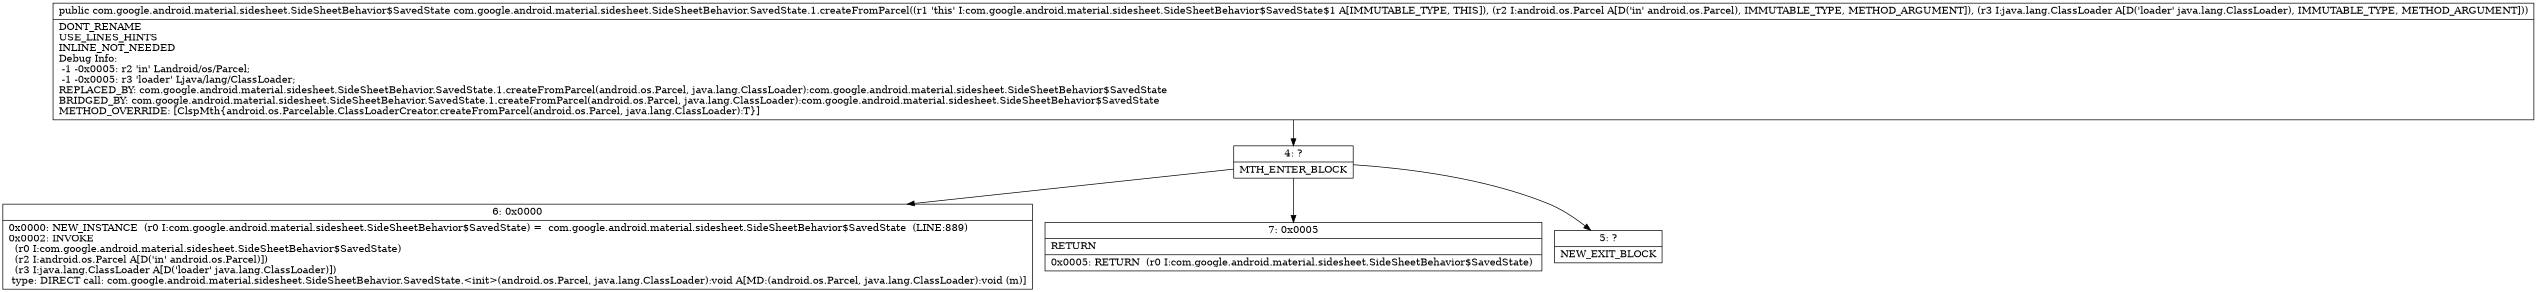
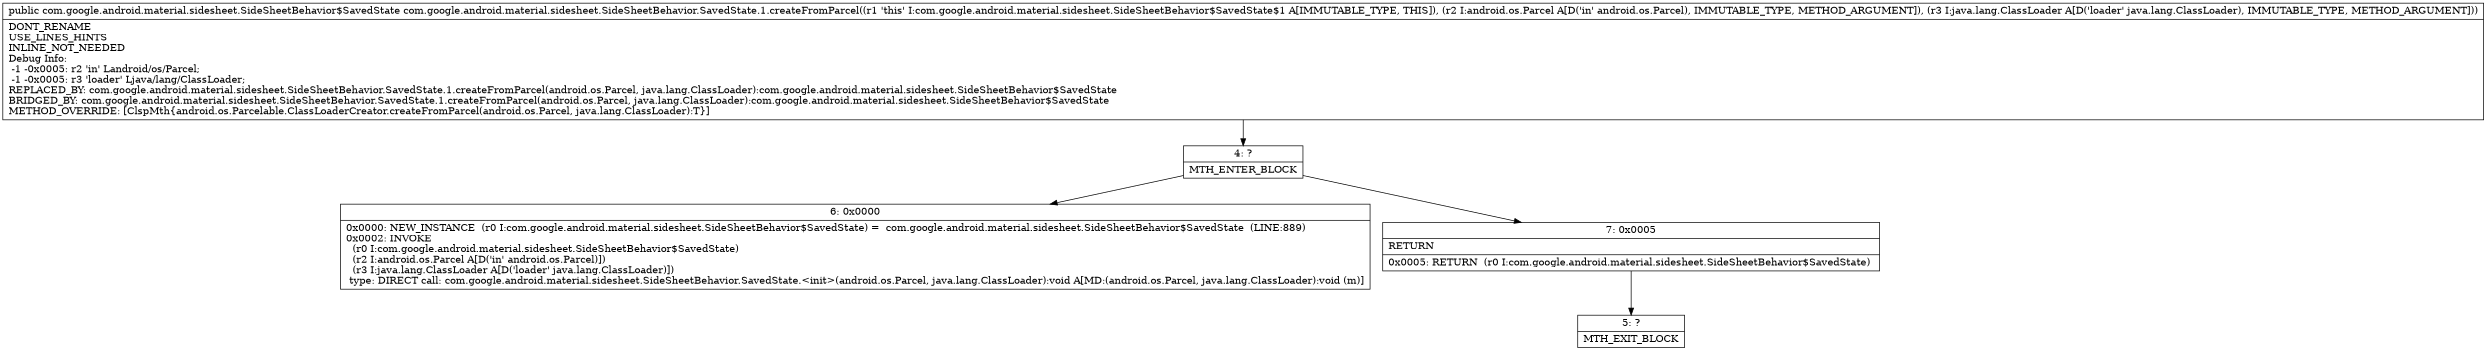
(1473, 181) -> (1631, 290)
(1608, 254) -> (1631, 339)
